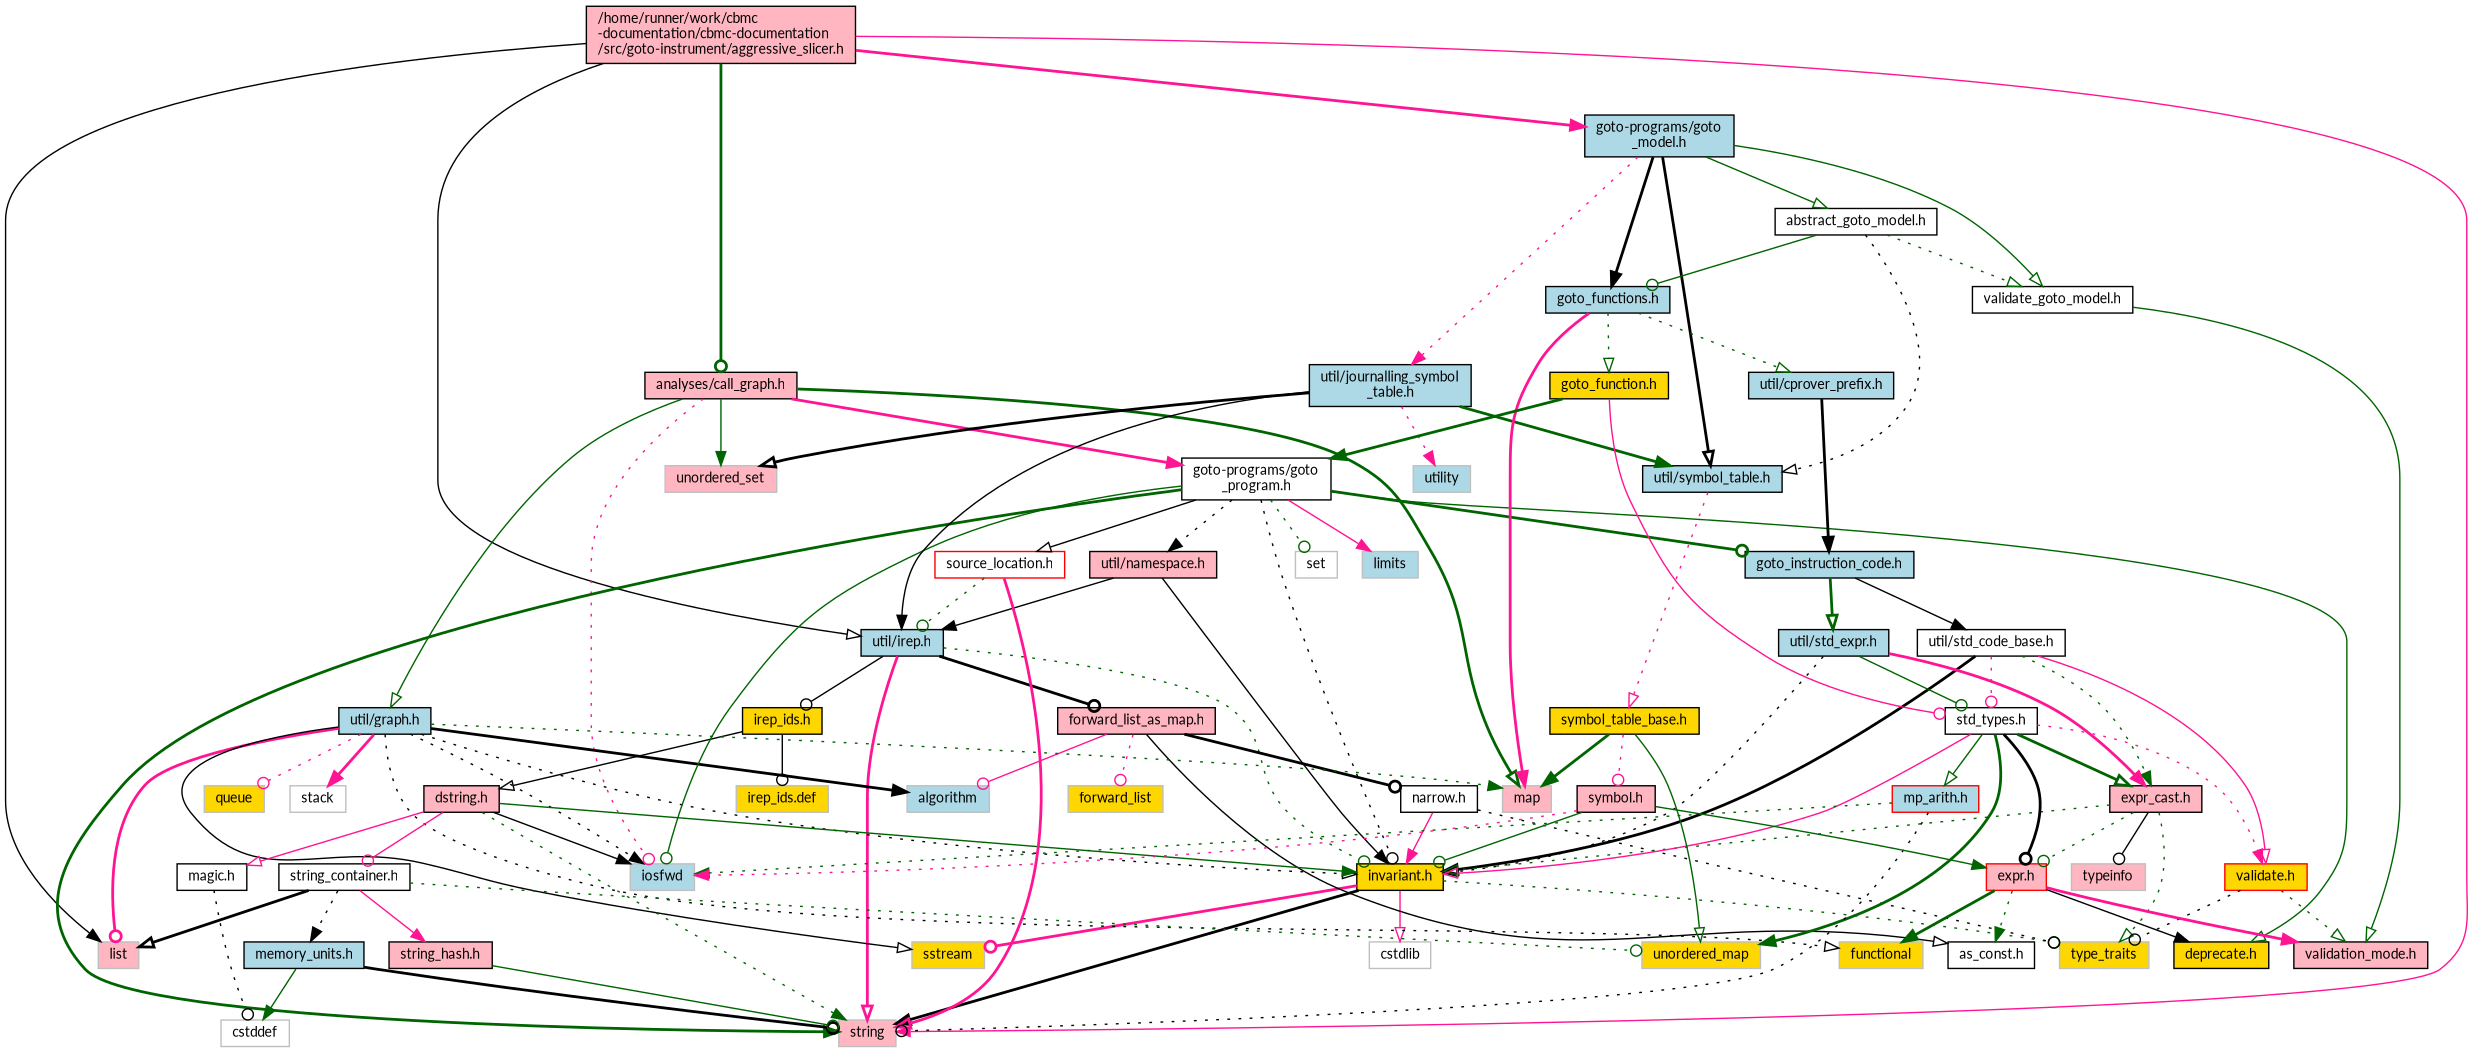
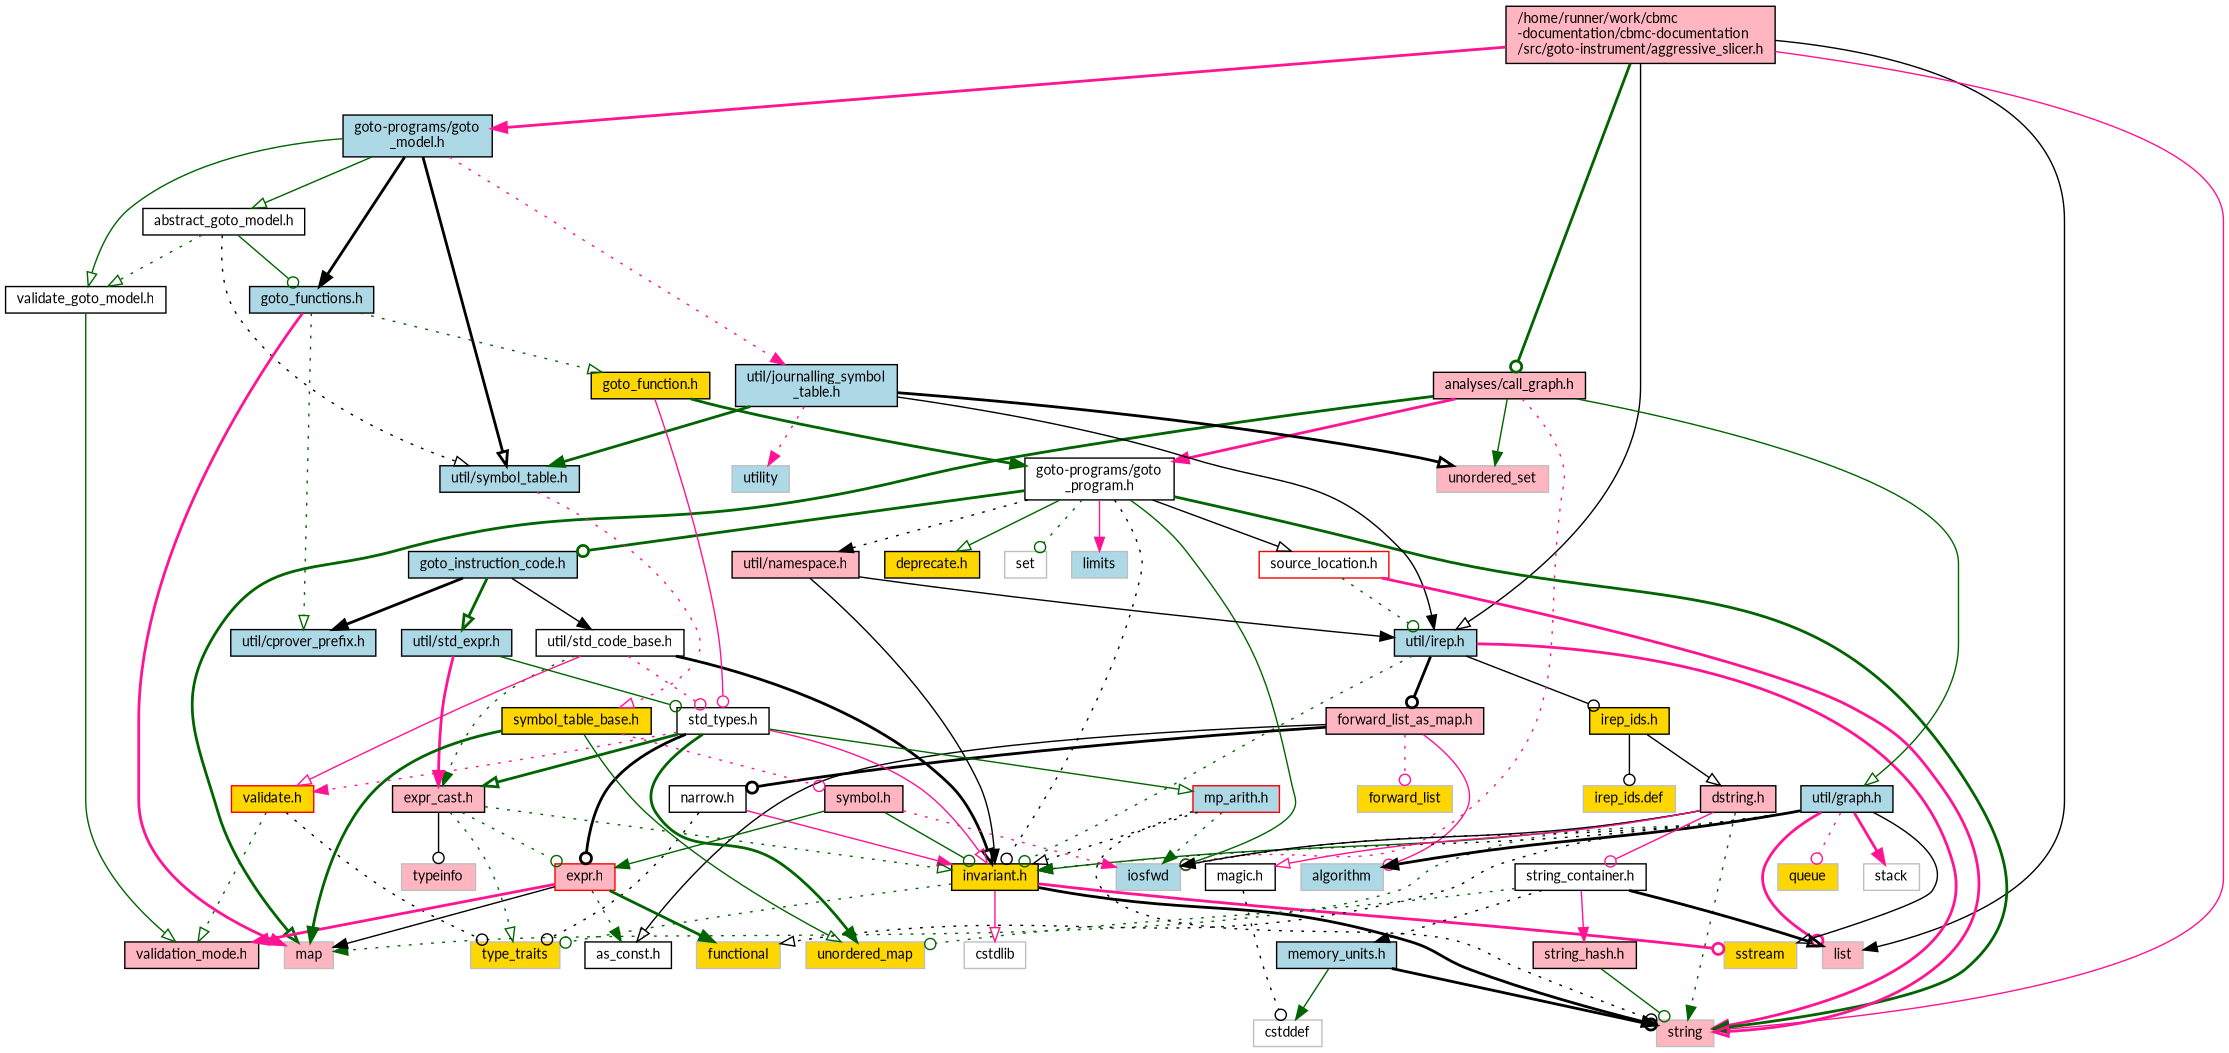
(1825, 472) -> (405, 601)
(1686, 800) -> (1107, 841)
(2111, 913) -> (451, 915)
